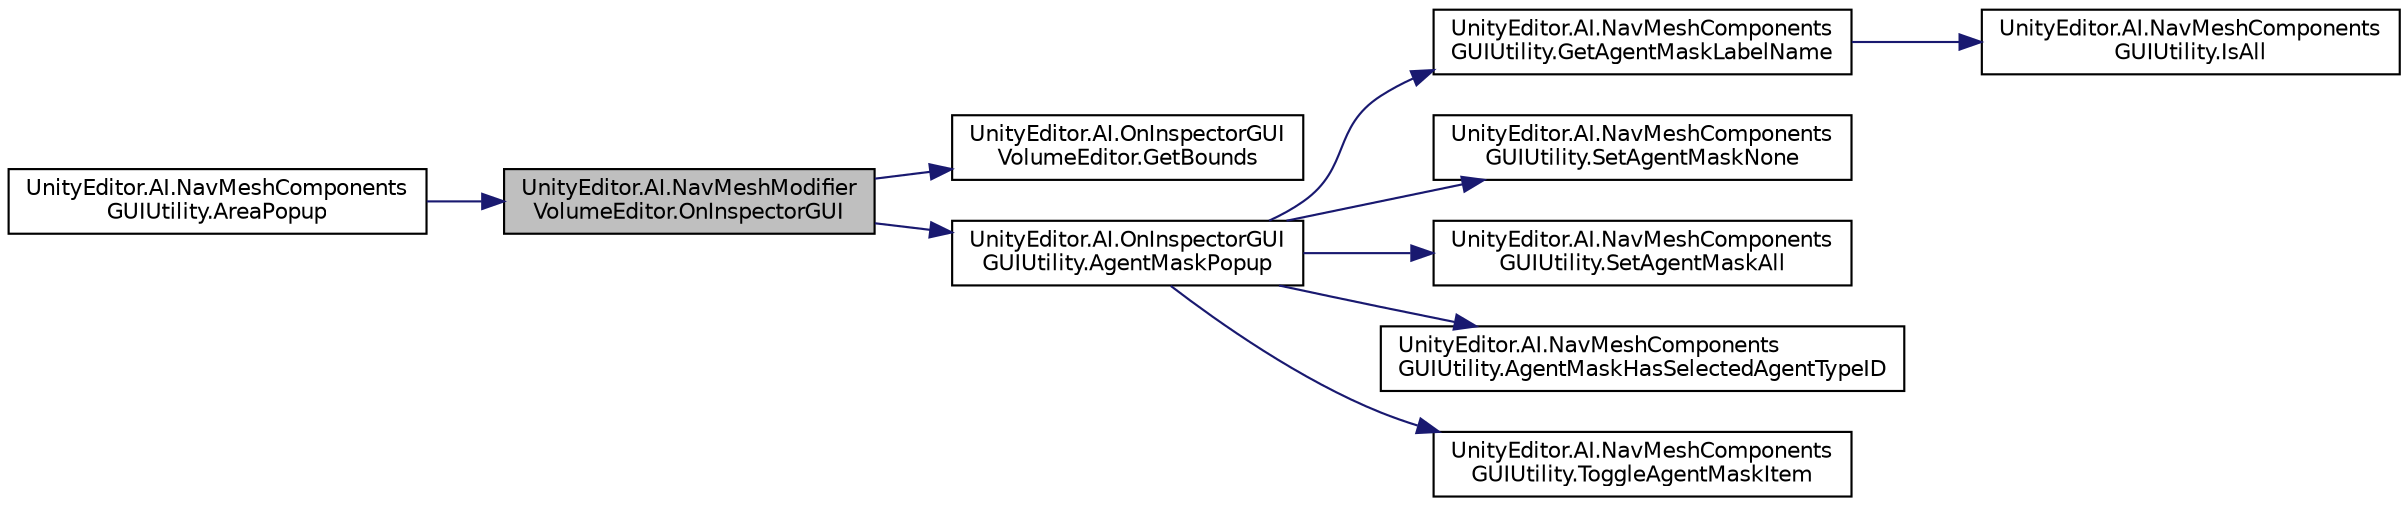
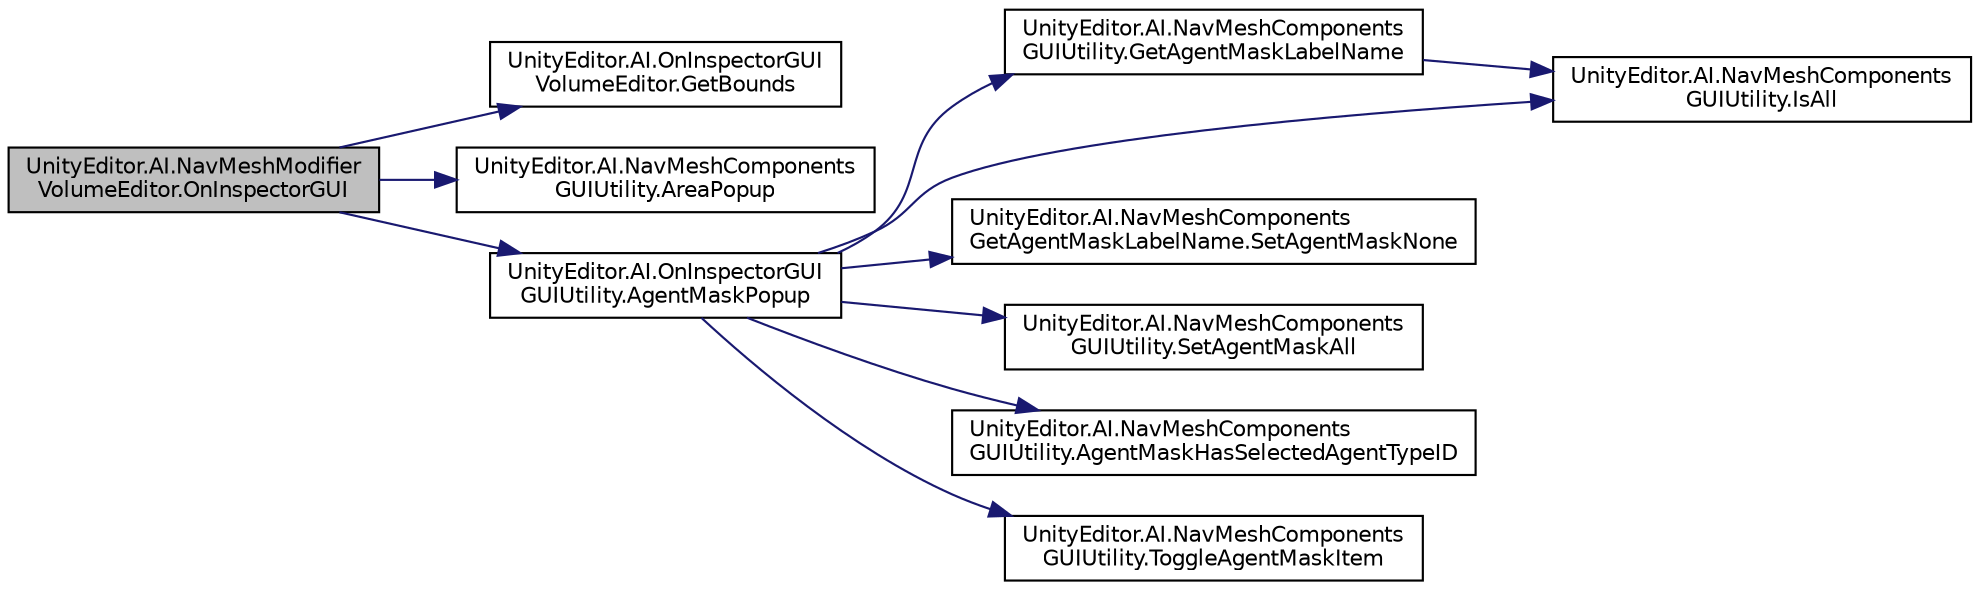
none -> (1162, 136)
(1643, 148) -> (1214, 232)
(454, 201) -> (407, 180)
